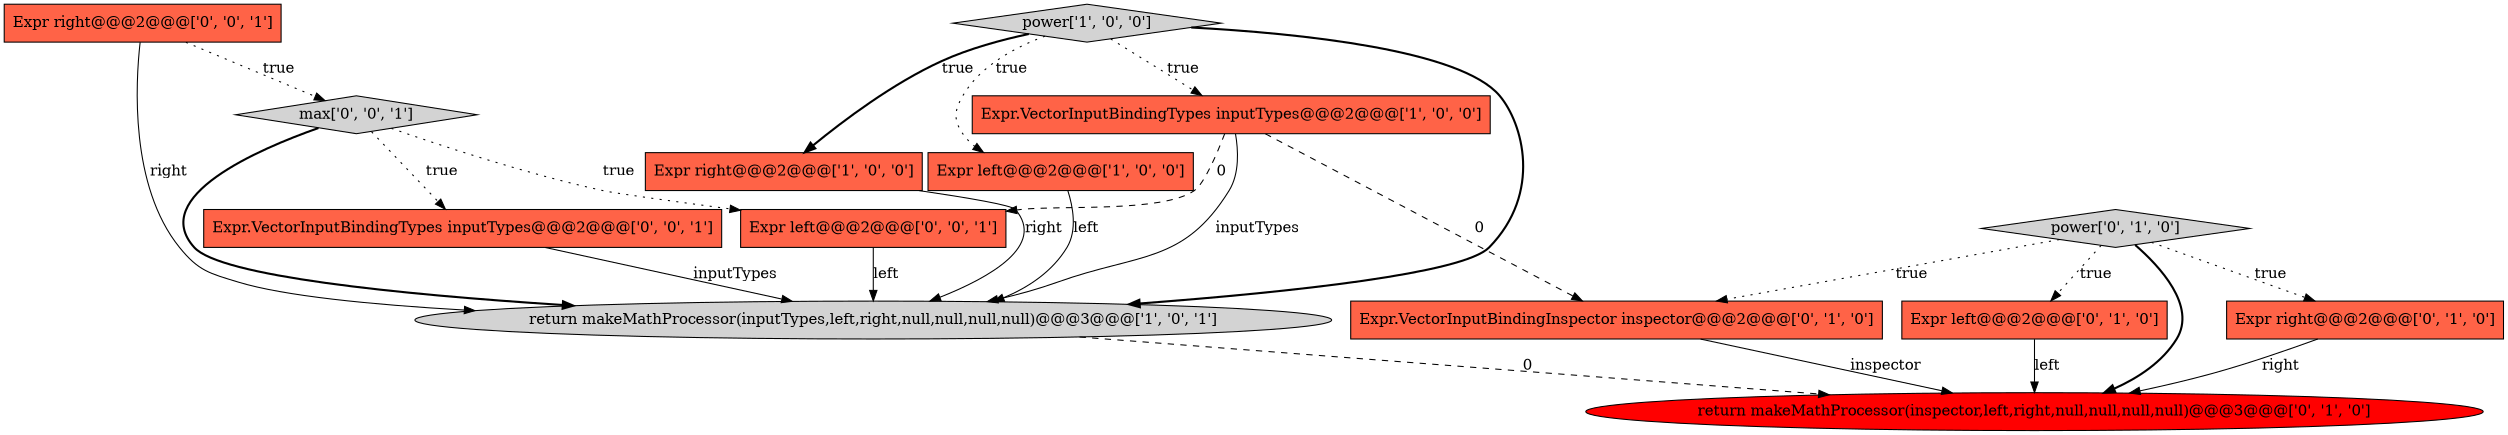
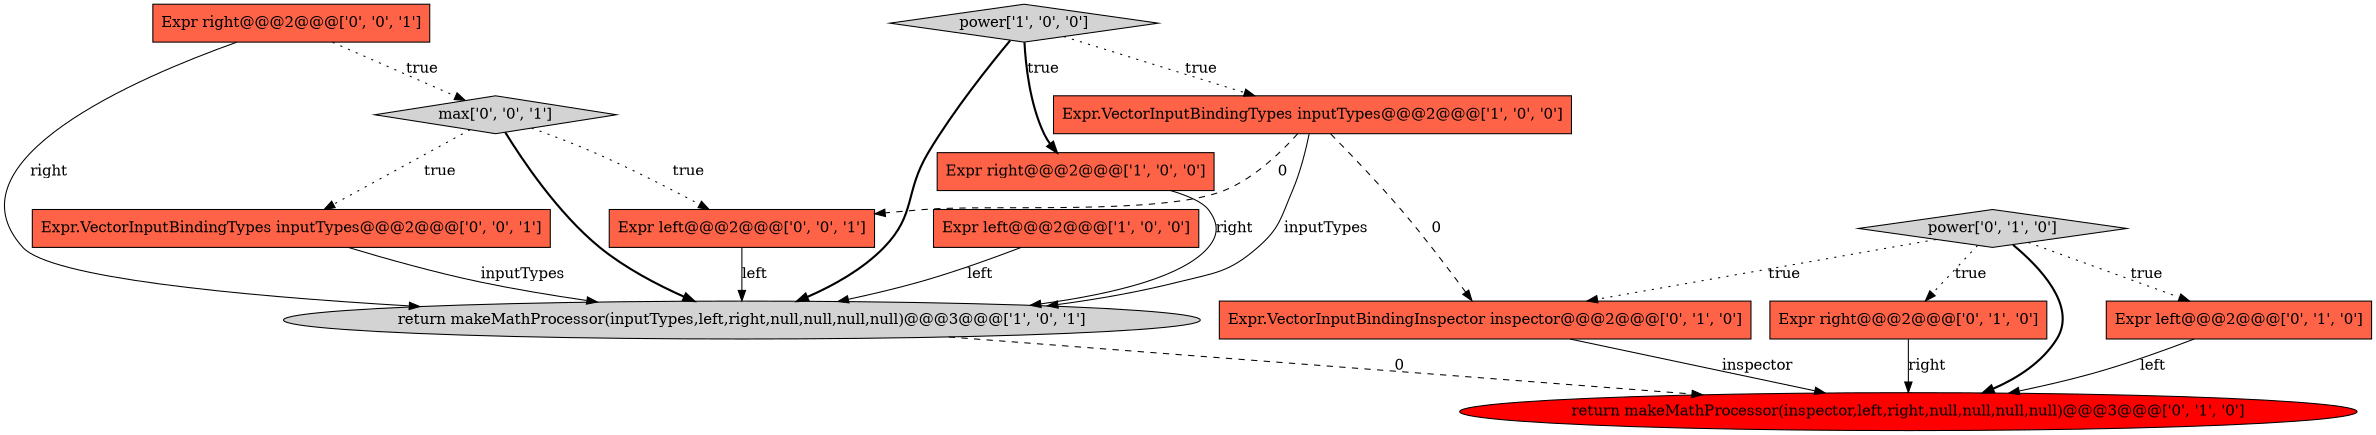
(976, 78) -> none
